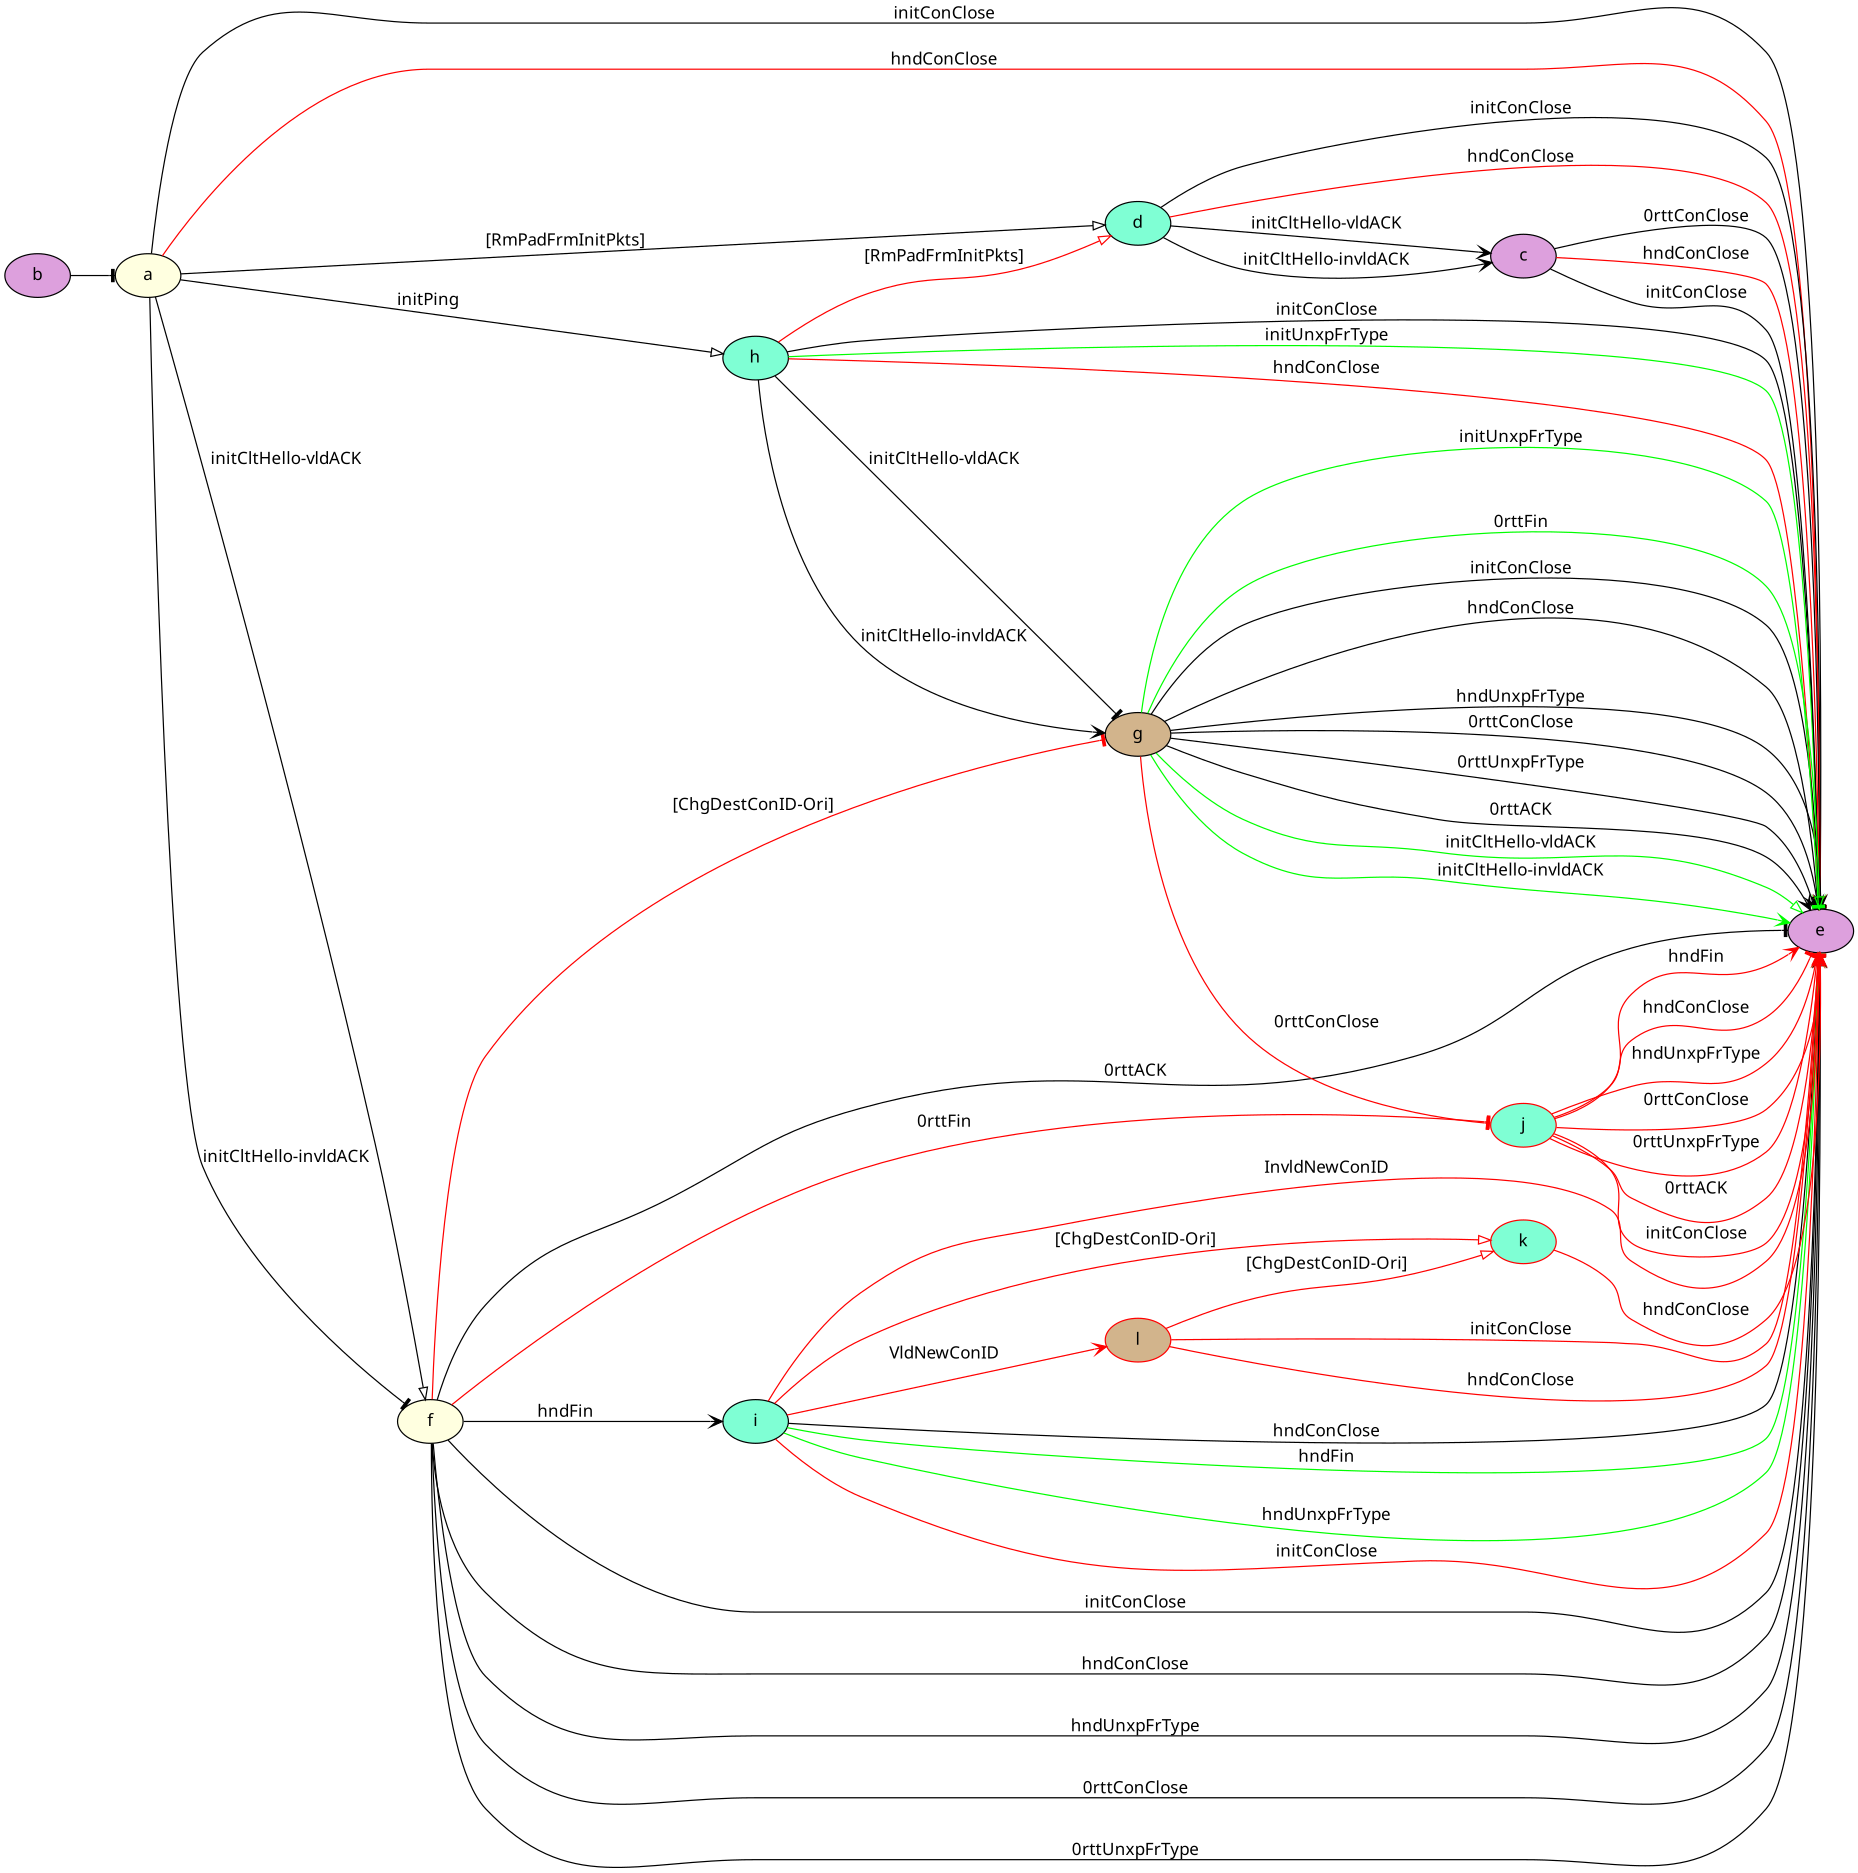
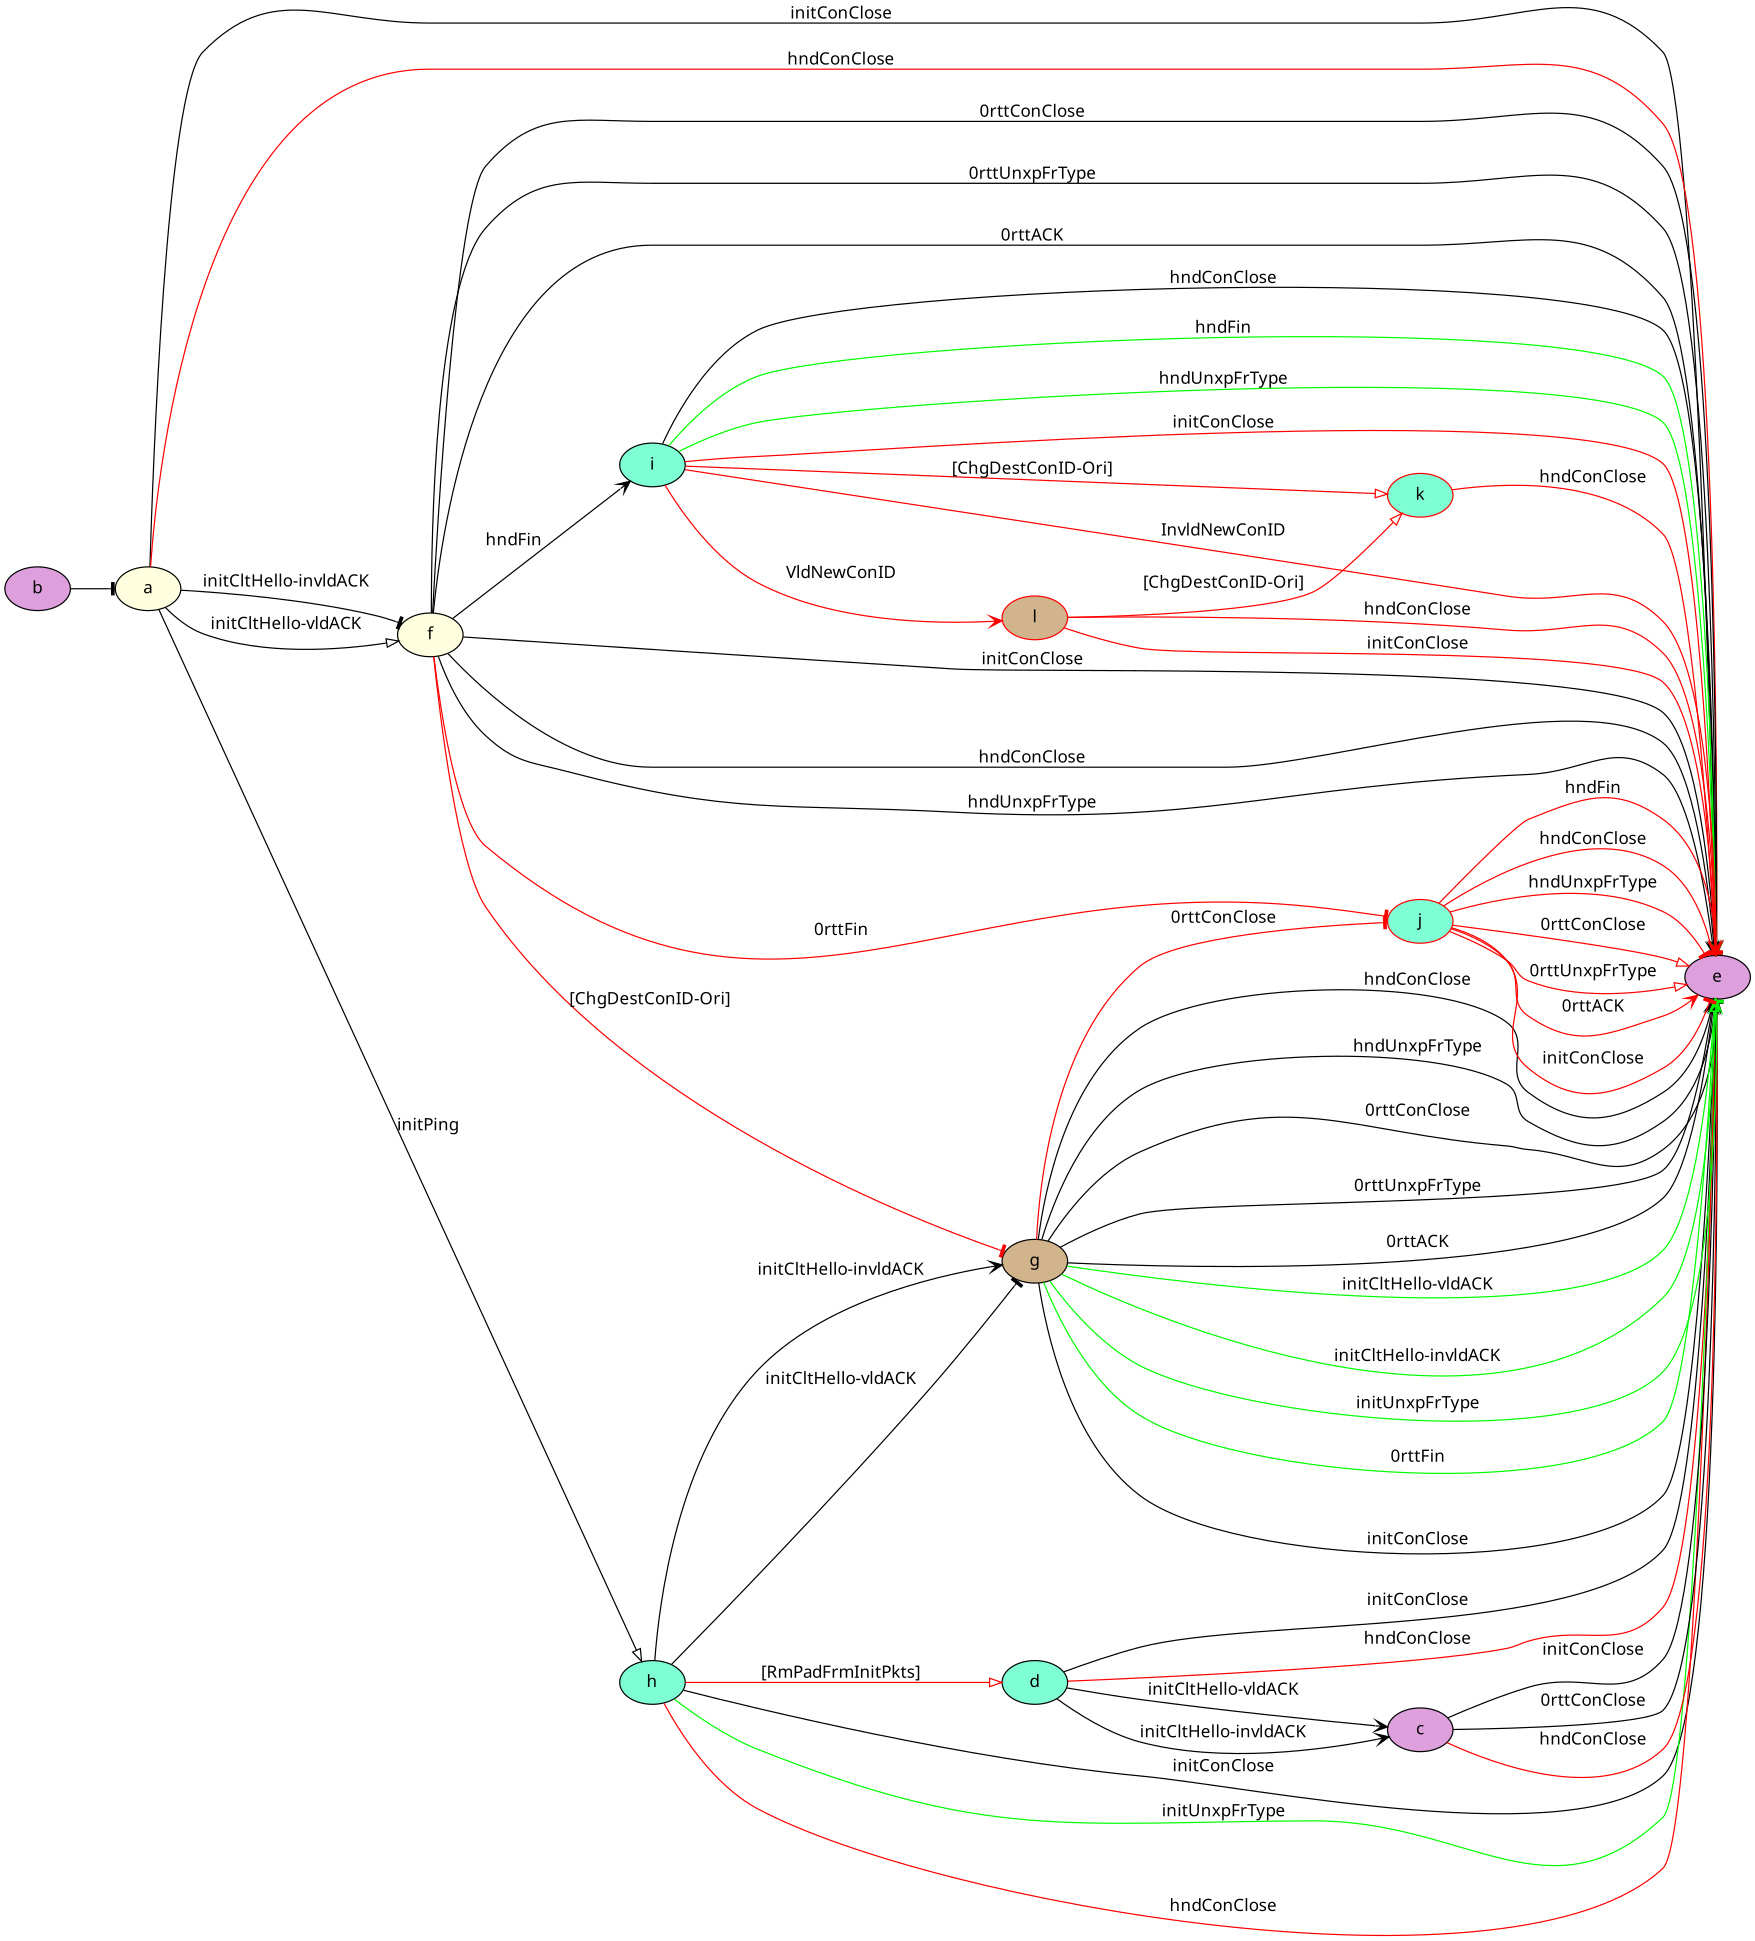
(637, 250) -> none
